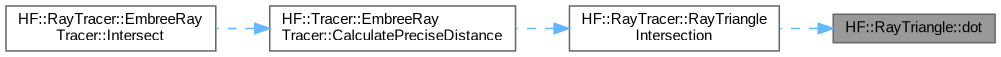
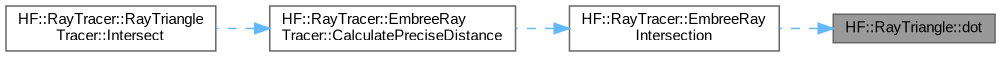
(111, 28) -> (111, 28)
(393, 28) -> (393, 28)
(674, 28) -> (674, 28)
